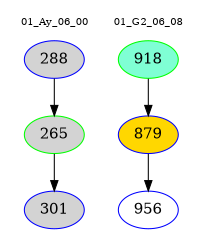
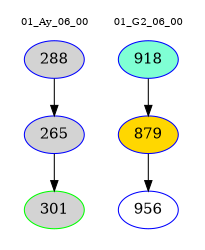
(149, 22) -> (149, 22)
(148, 60) -> (148, 60)
(54, 135) -> (54, 135)
(54, 210) -> (54, 210)
